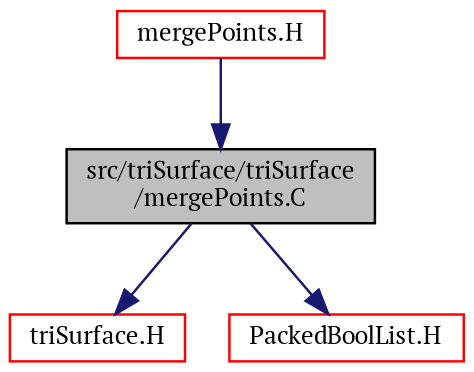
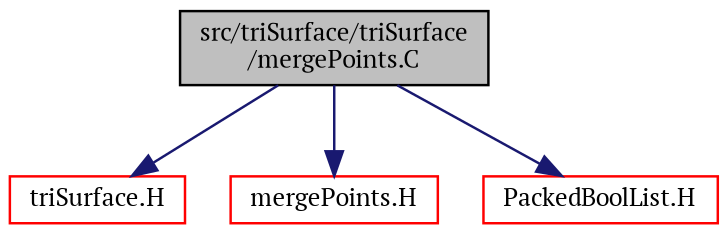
(221, 91) -> (334, 118)
